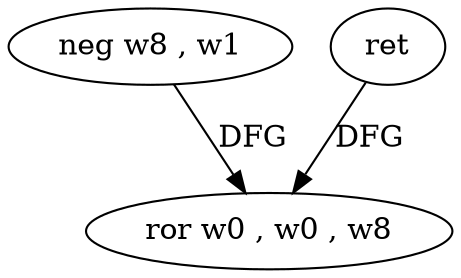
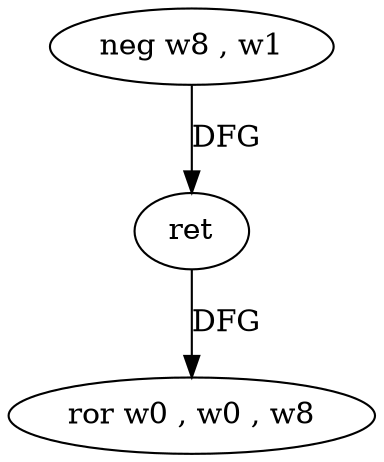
(204, 130) -> (192, 128)
